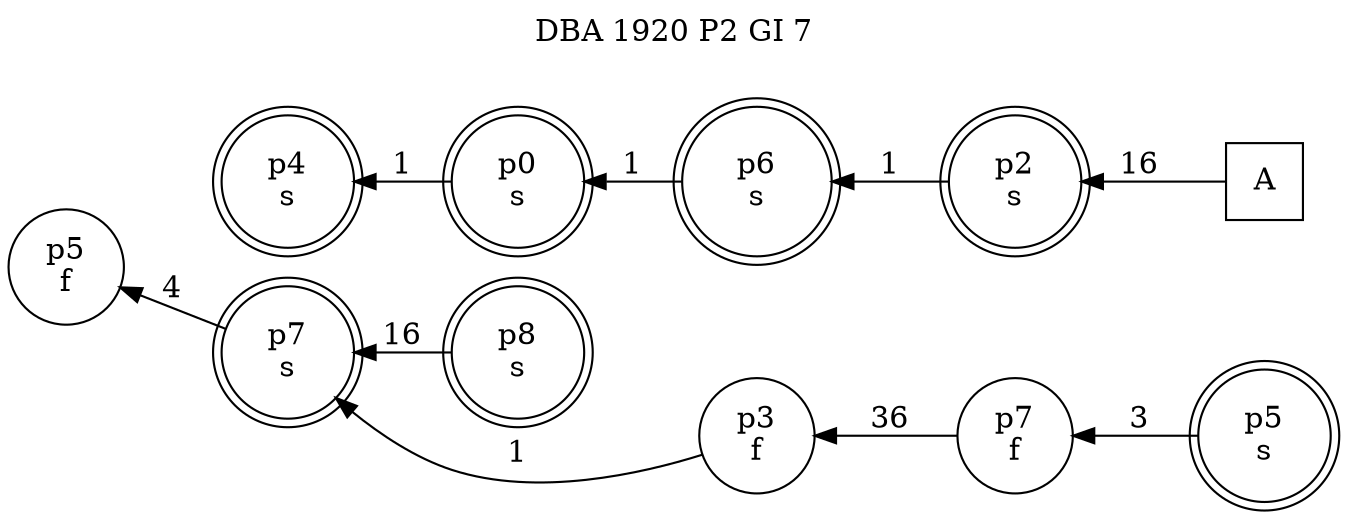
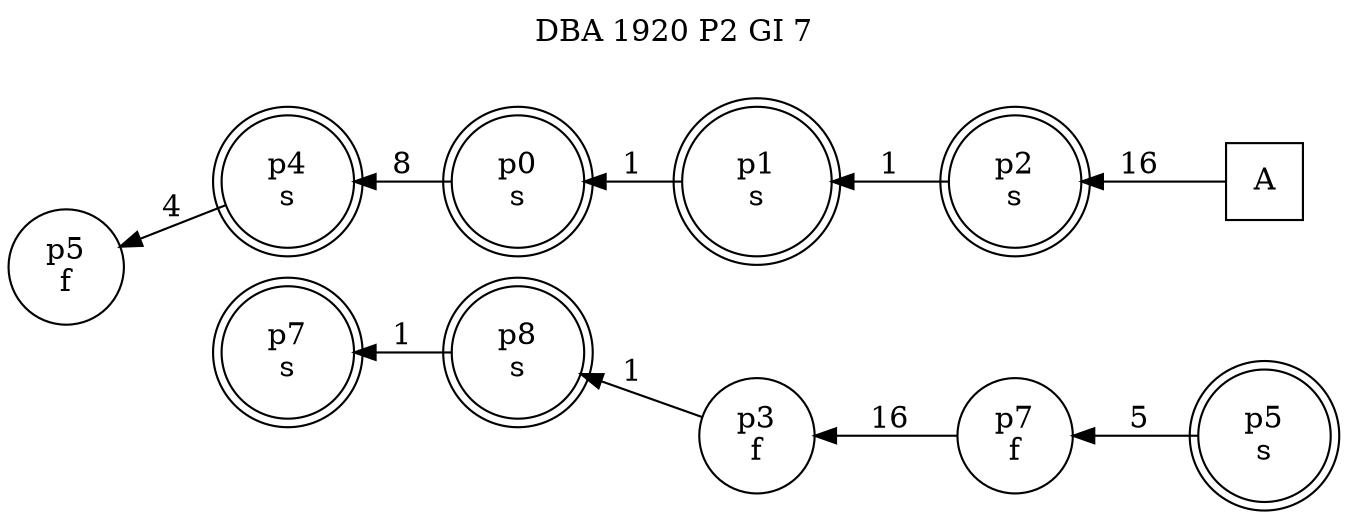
(403, 166) -> (403, 166)
(757, 182) -> (757, 182)
(183, 312) -> (183, 222)
(403, 336) -> (403, 336)
(890, 420) -> (890, 420)
(1140, 420) -> (1140, 420)
(520, 482) -> (652, 399)
